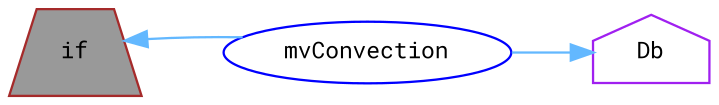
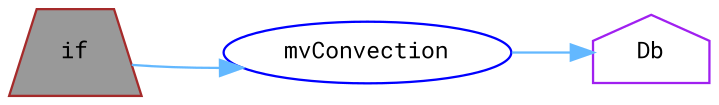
(195, 37) -> (176, 67)
